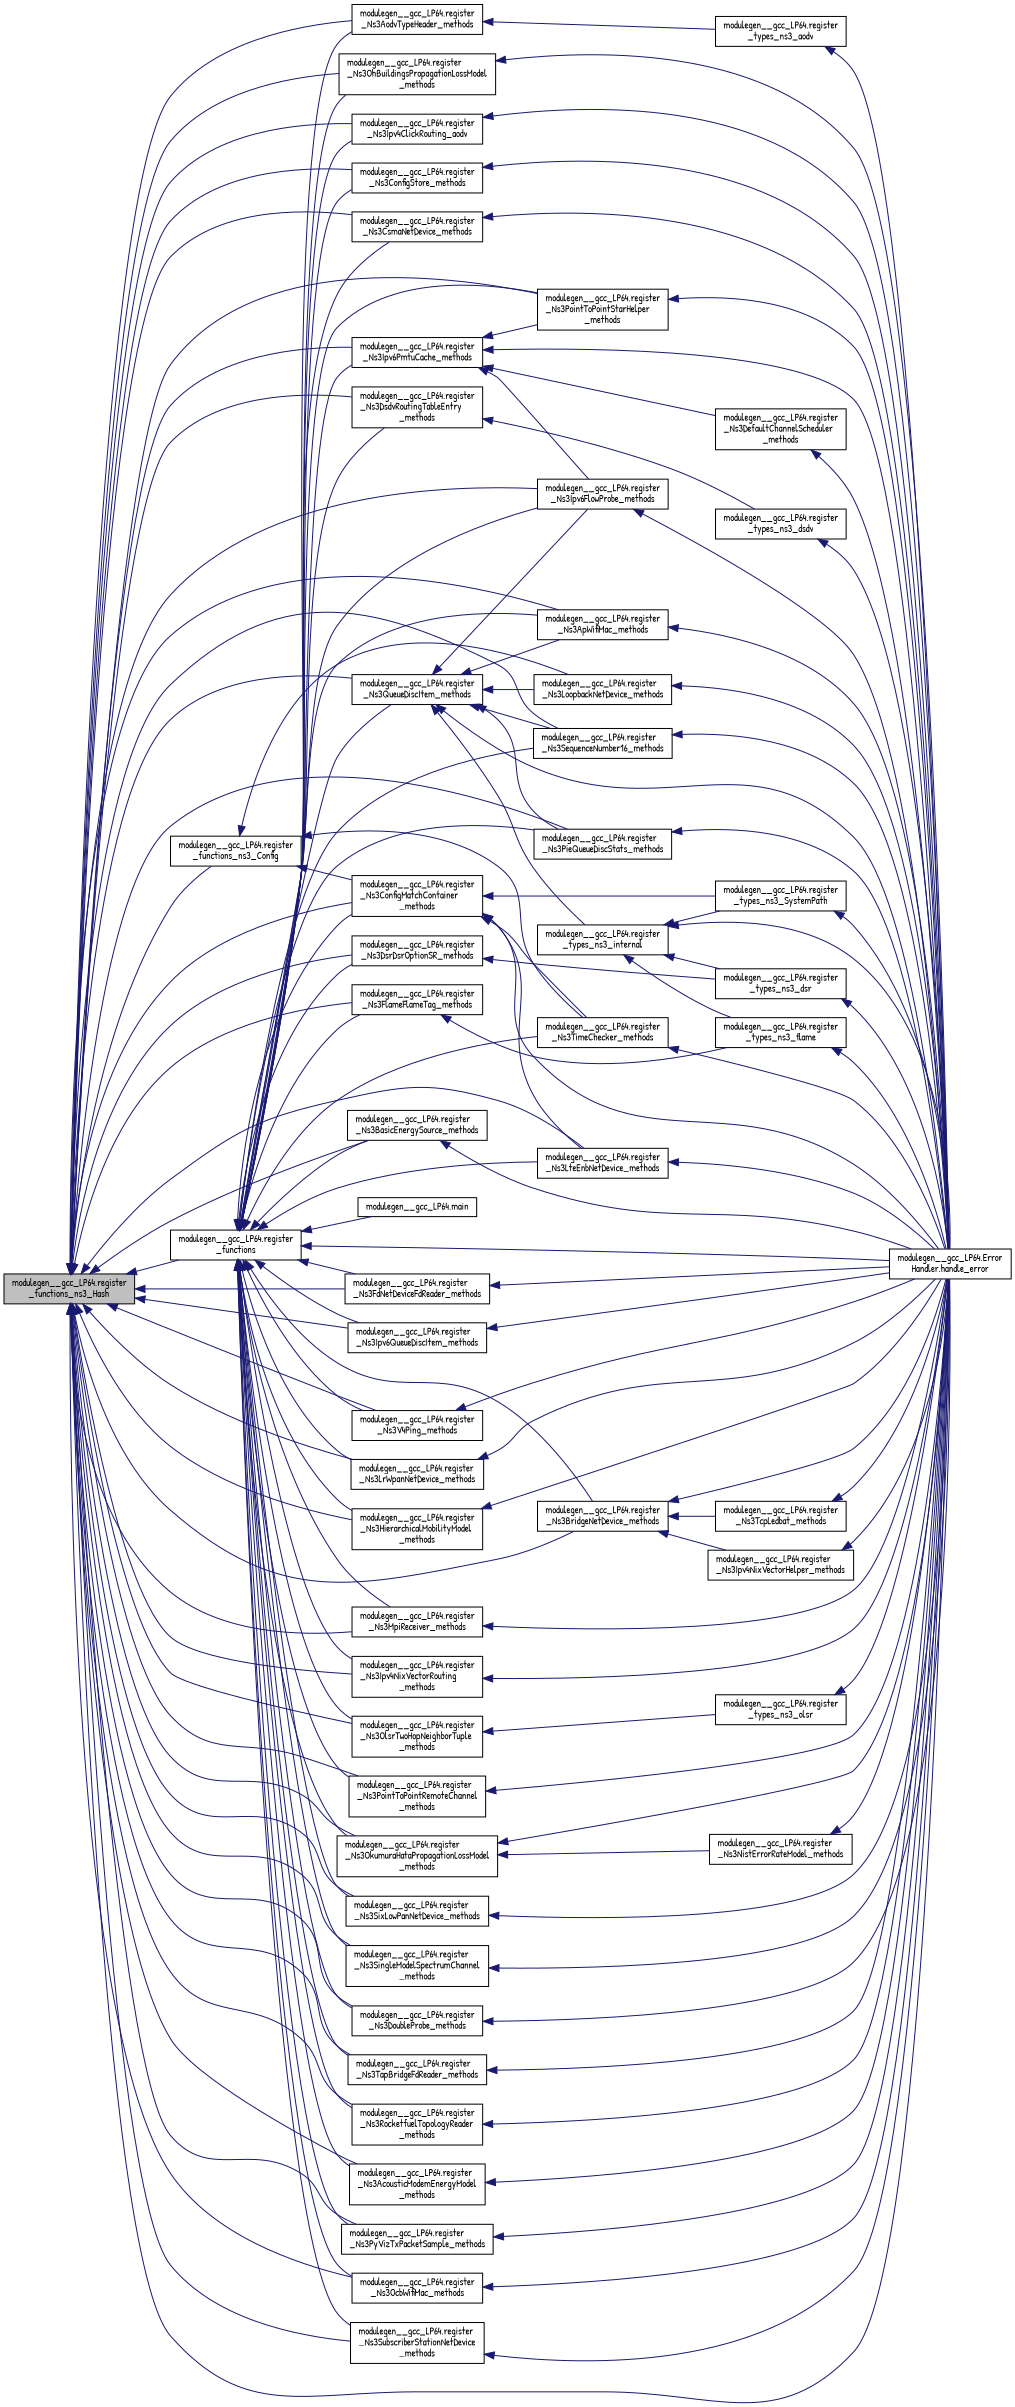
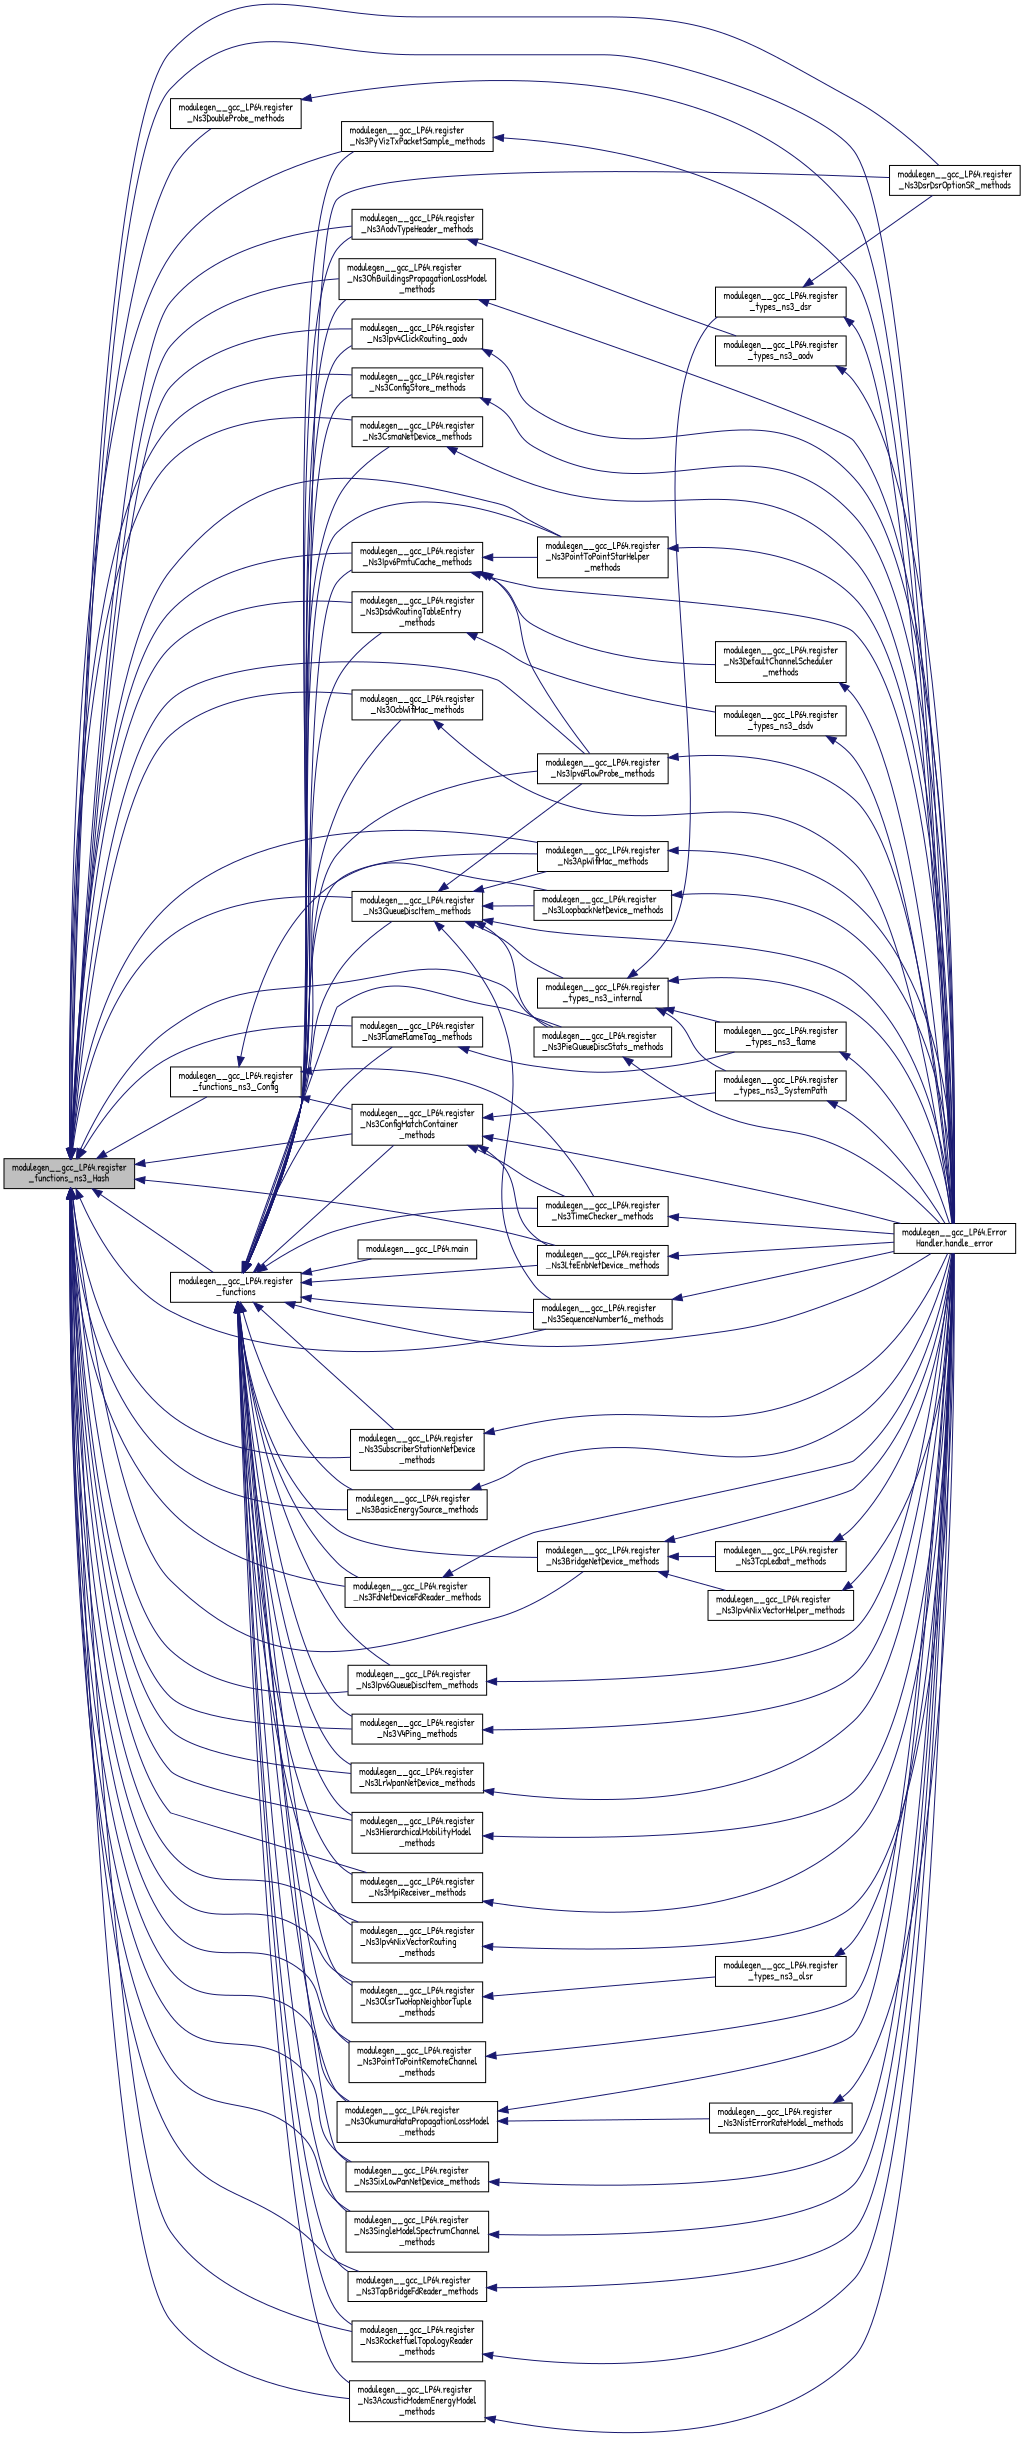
(604, 970) -> (872, 238)
(293, 1814) -> none
